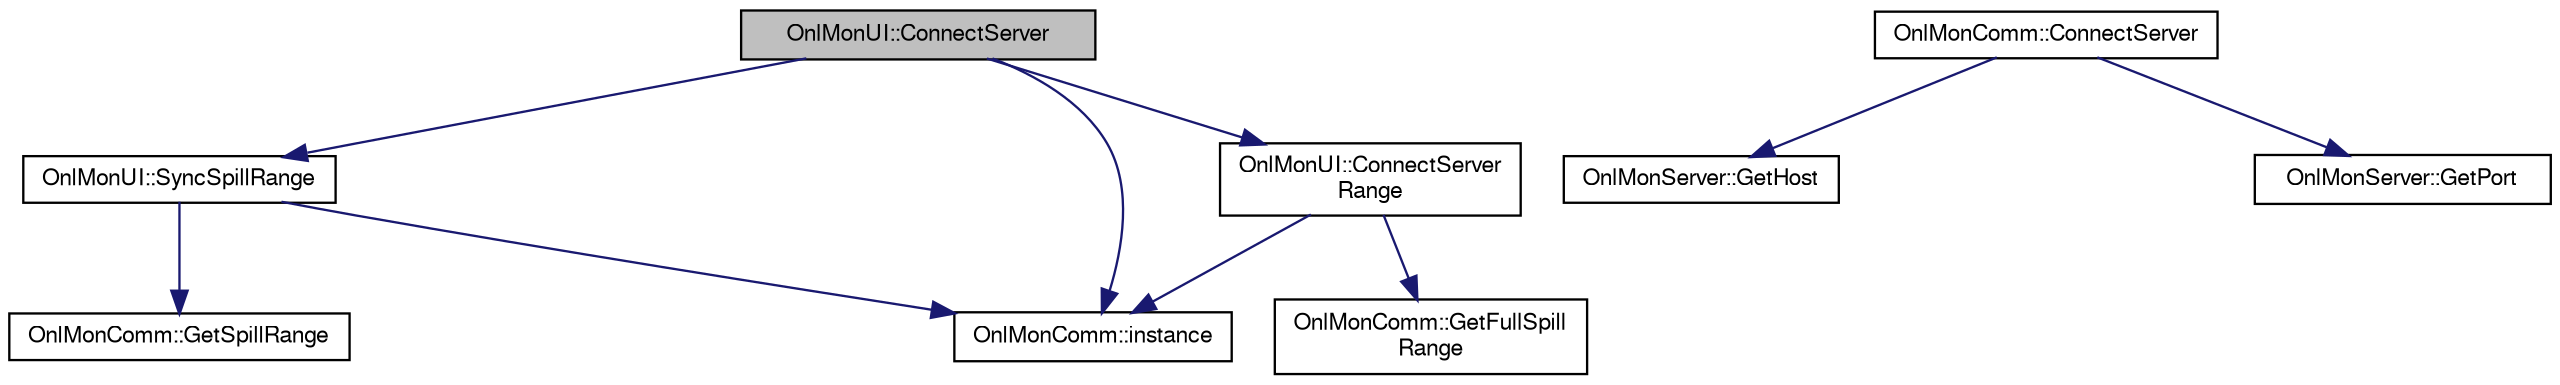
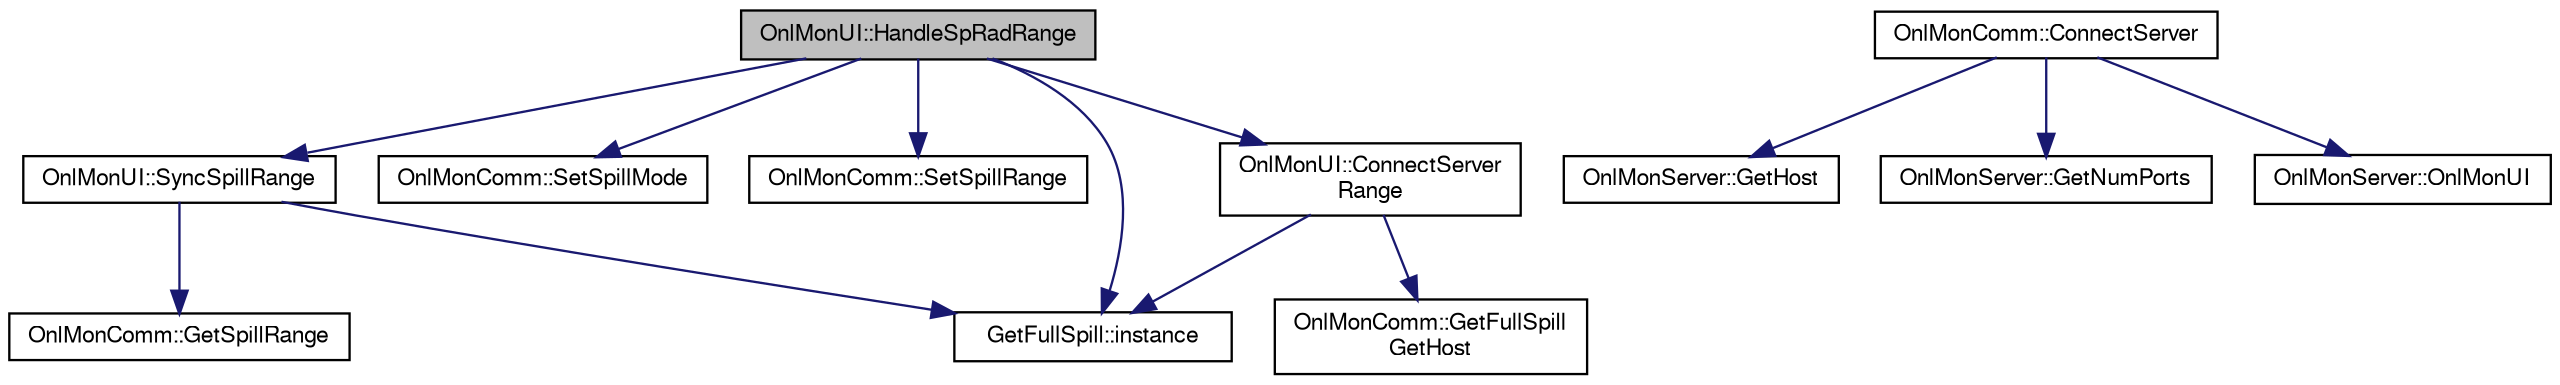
(918, 35) -> (918, 35)
none -> (543, 179)
none -> (918, 179)
none -> (2046, 179)
(2403, 179) -> (2403, 179)
(1093, 337) -> (1093, 337)
(1431, 337) -> (1431, 337)
